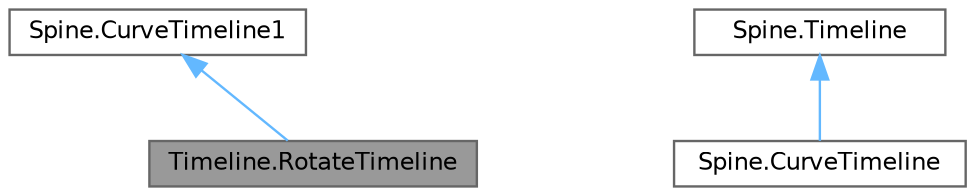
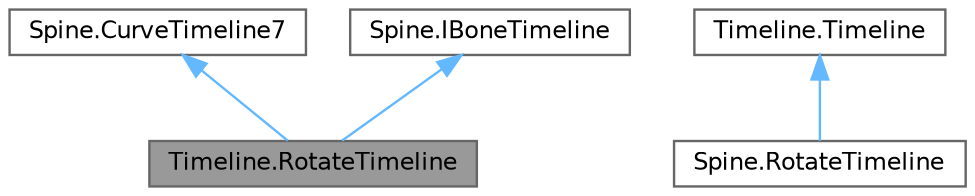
(158, 32) -> (158, 32)
none -> (490, 32)
(820, 32) -> (820, 32)
(820, 164) -> (820, 164)
